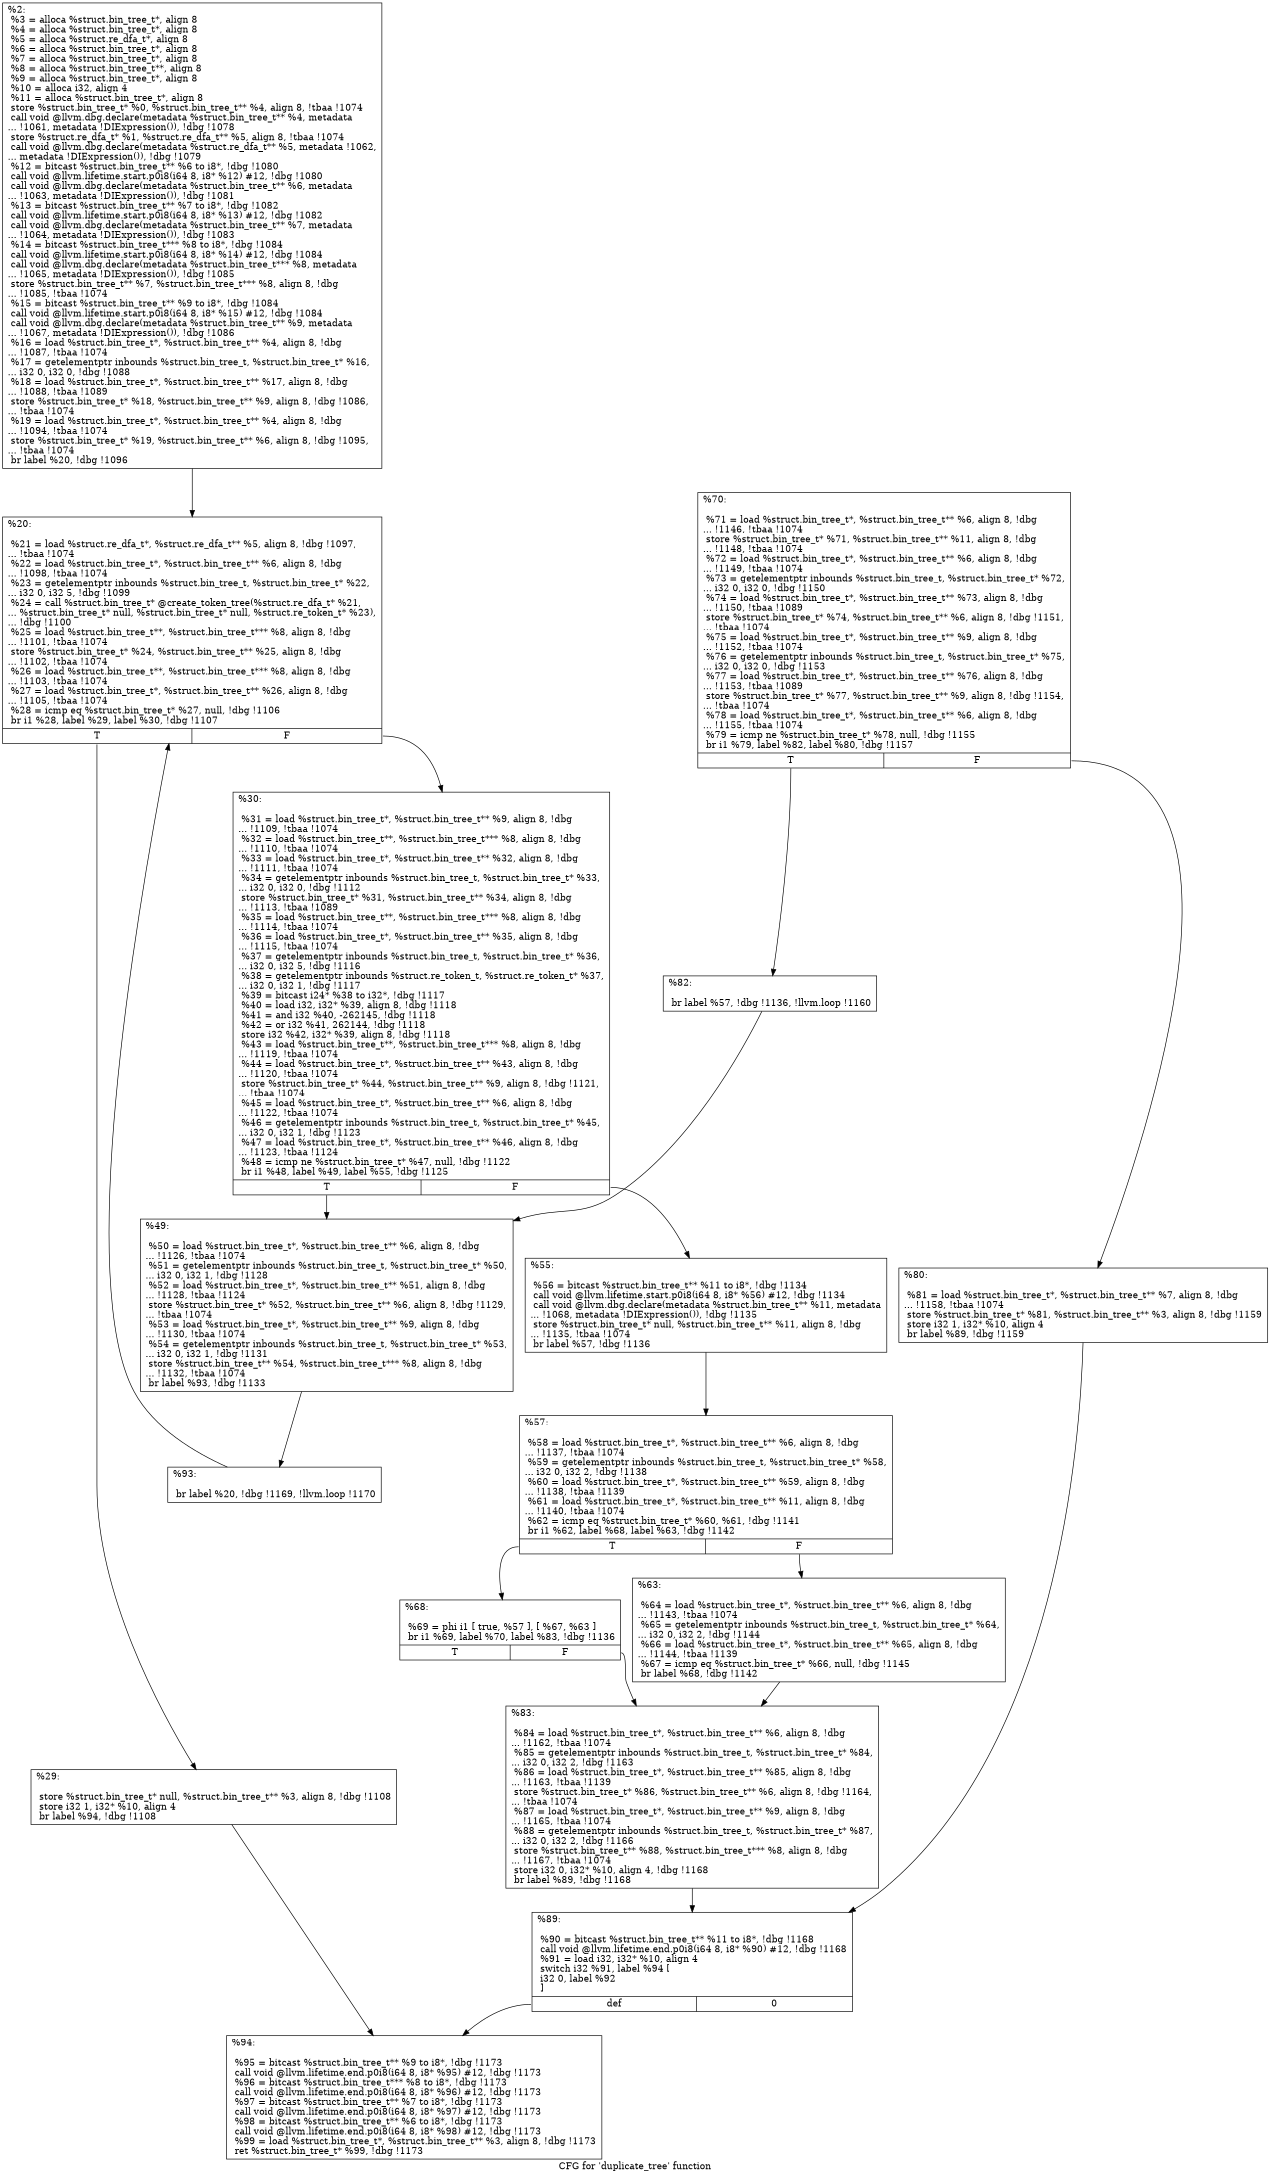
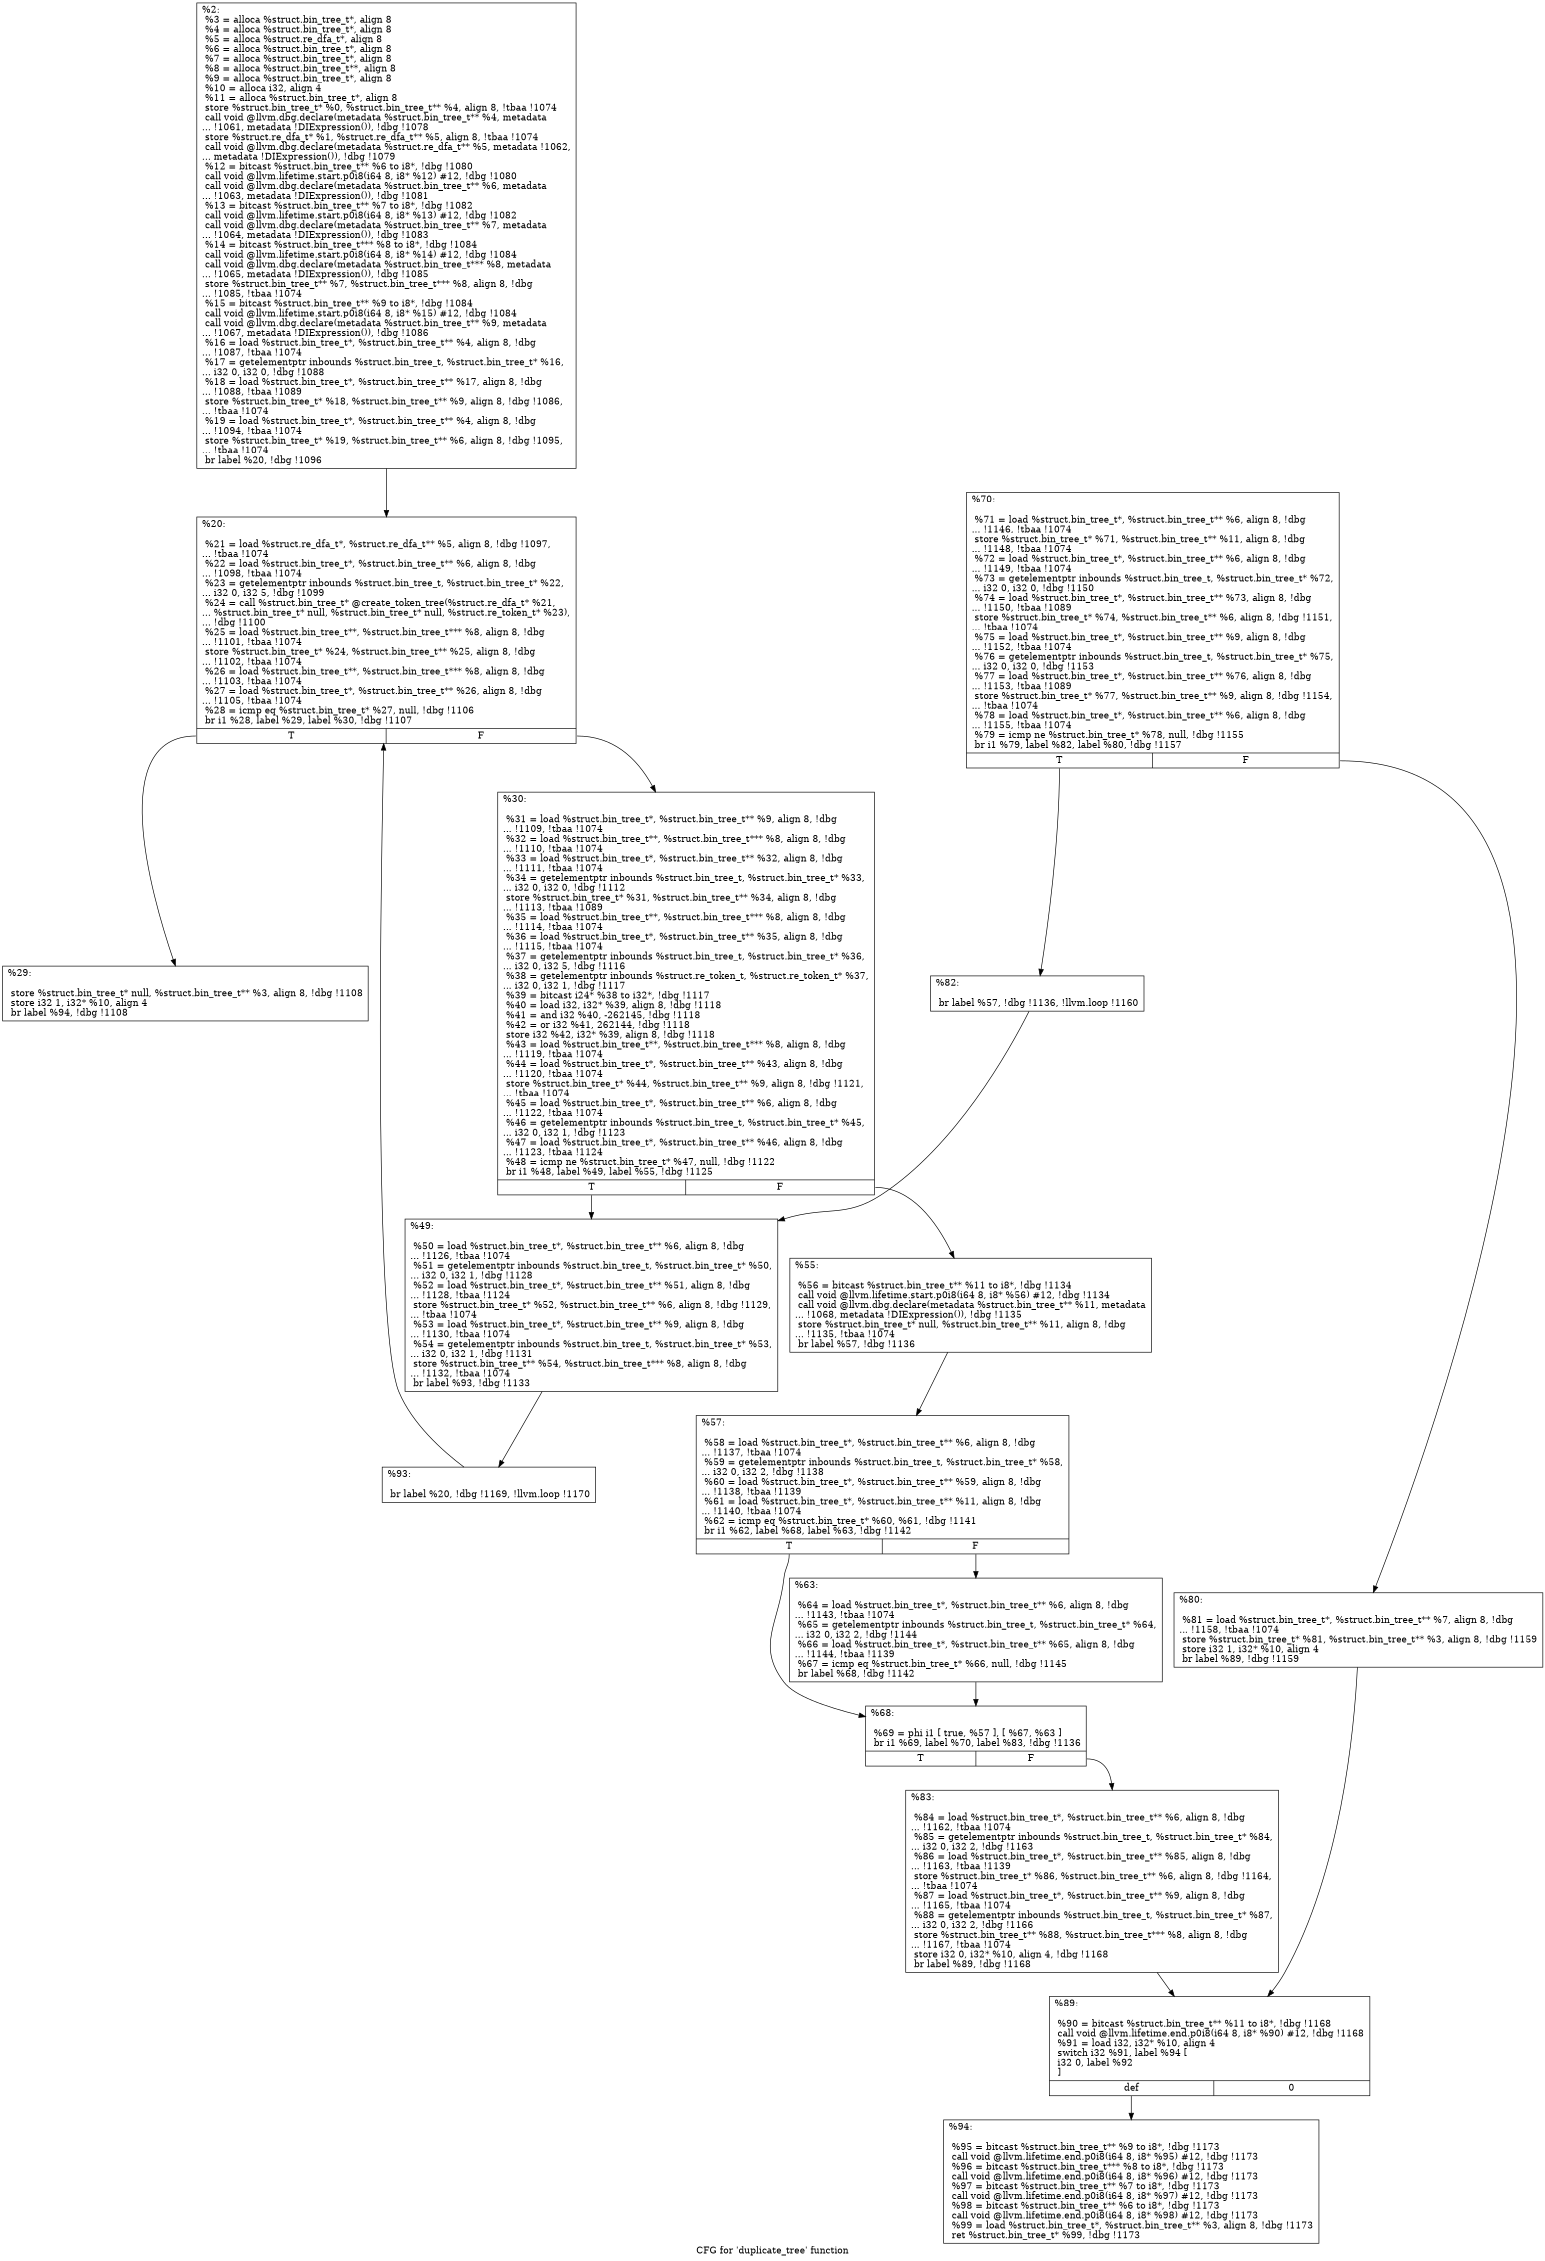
(772, 1691) -> (976, 1691)
(301, 1927) -> none
